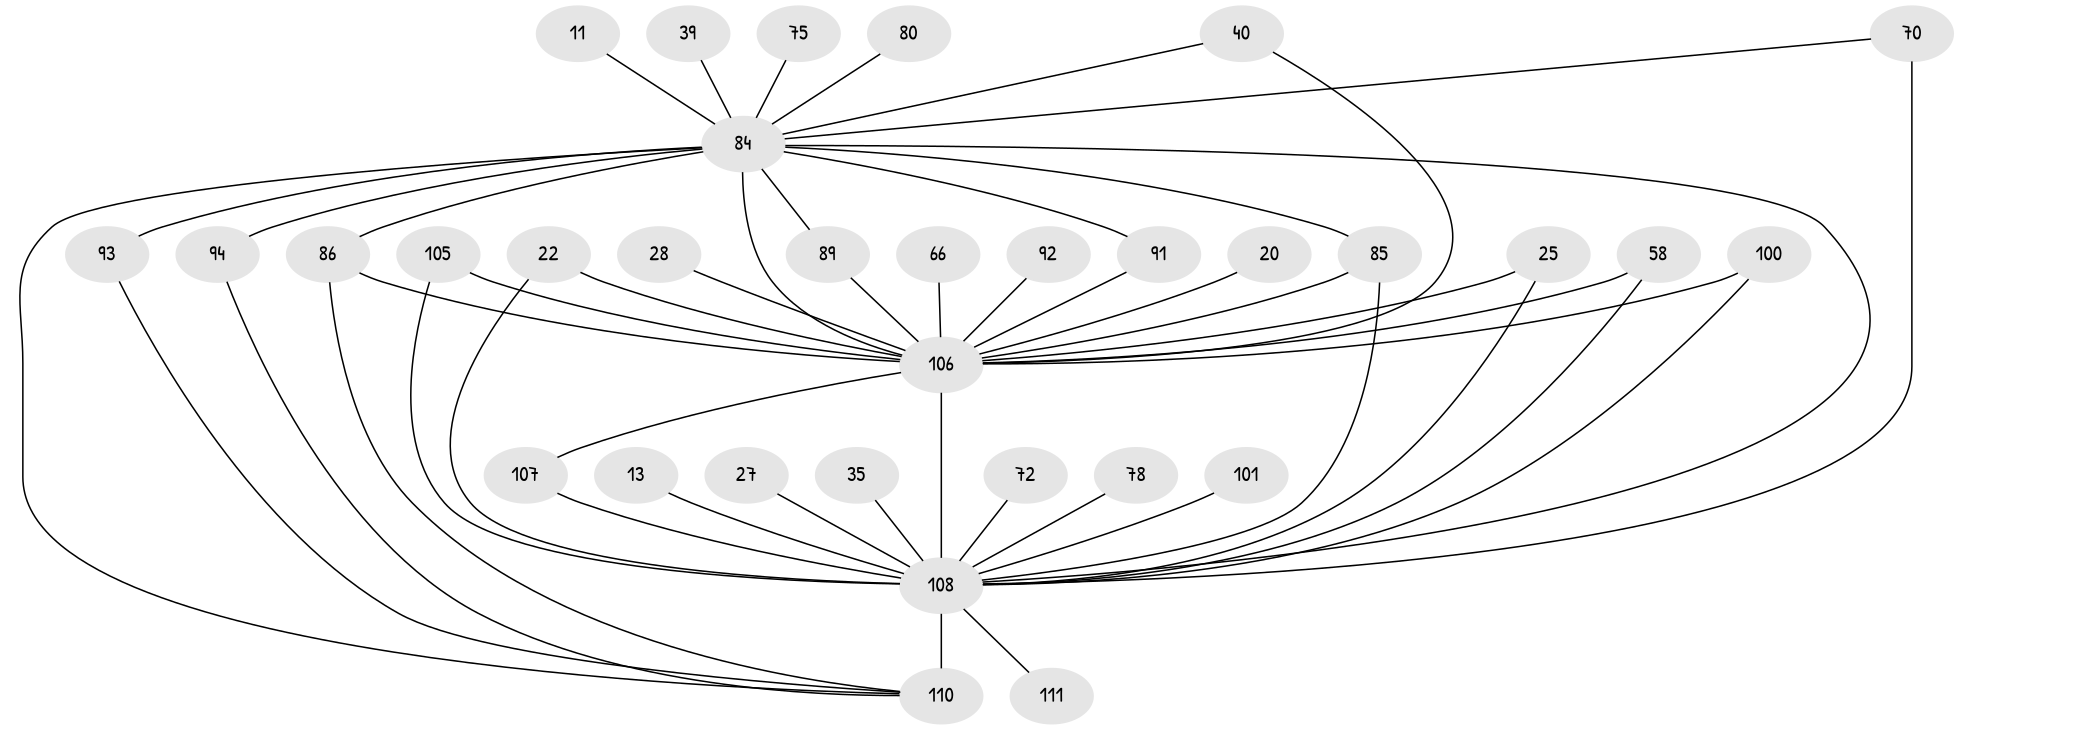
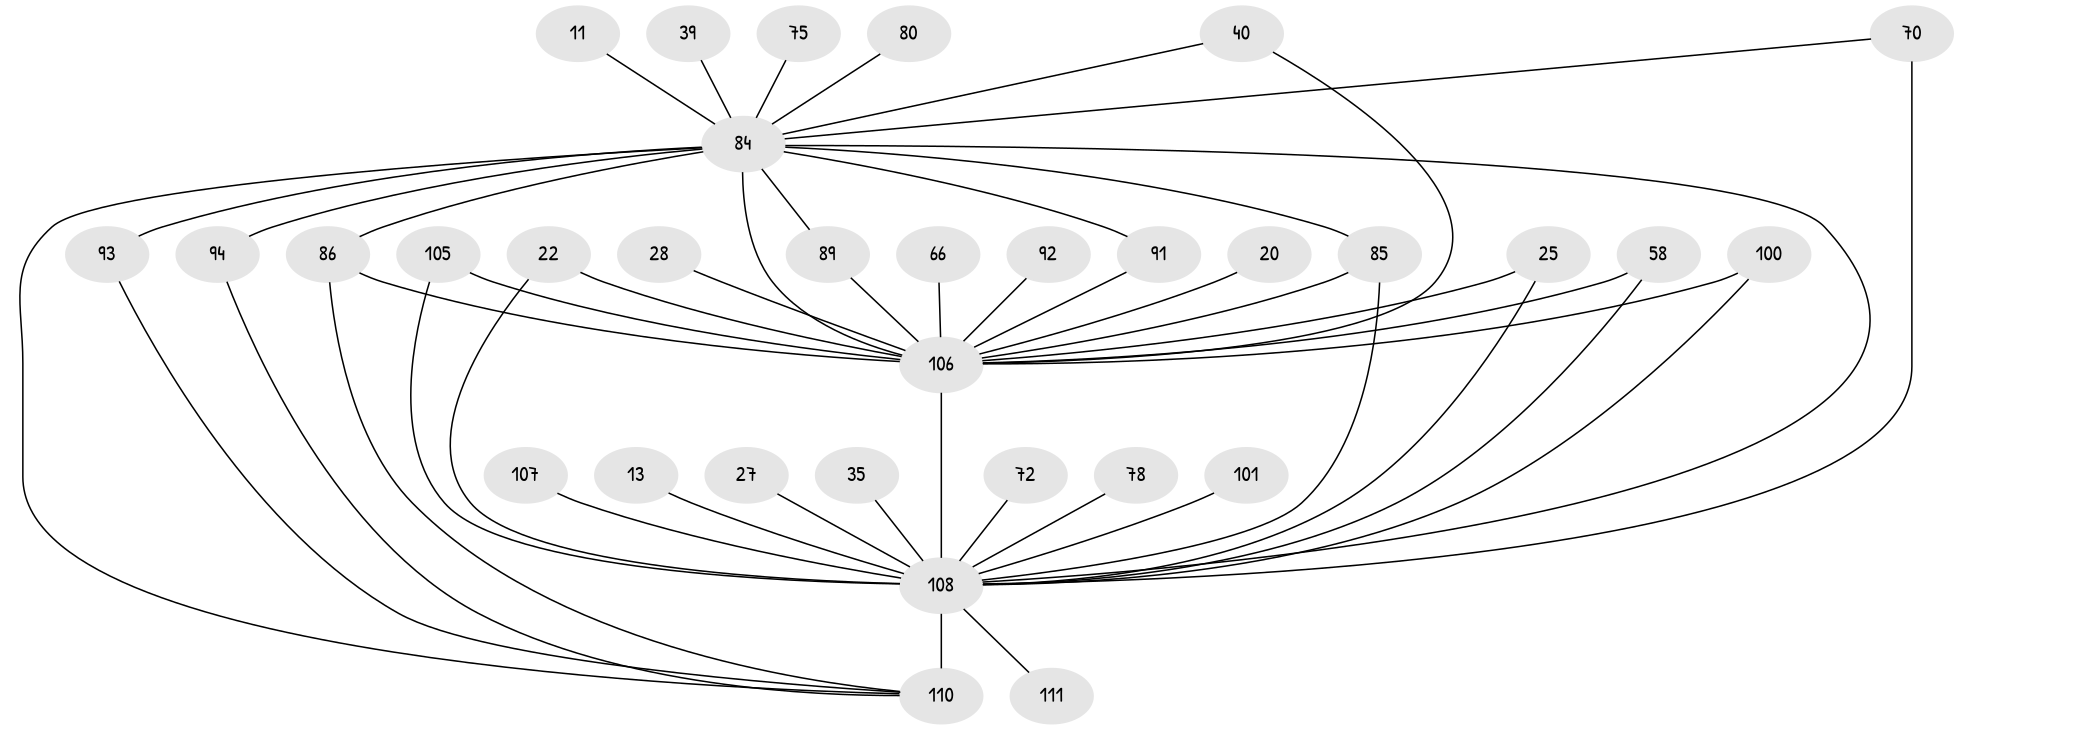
(727, 407) -> none
